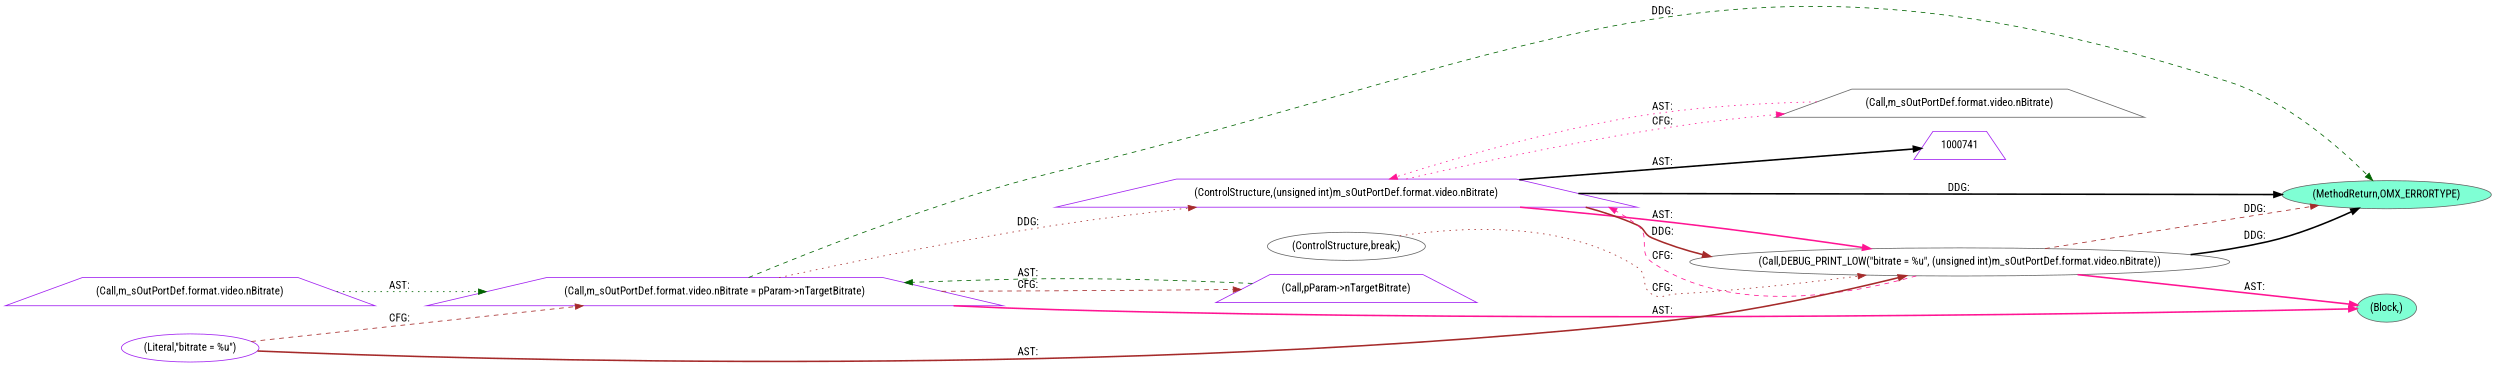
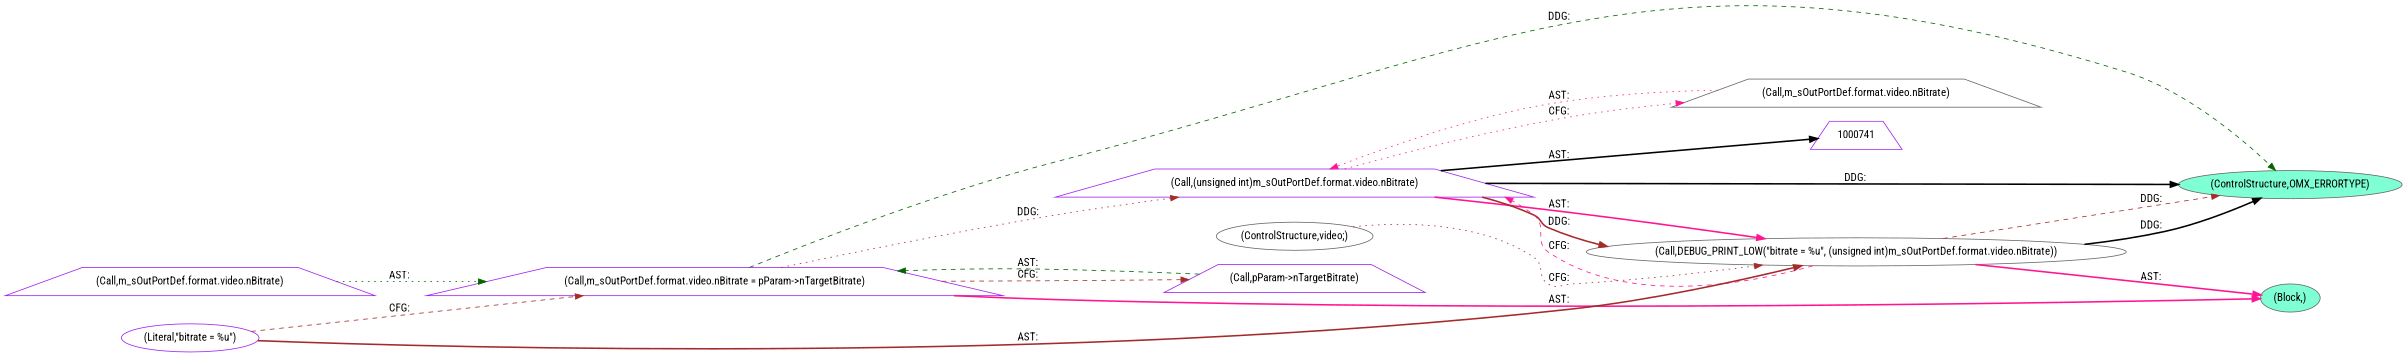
(1346, 193) -> (1295, 183)
(2387, 195) -> (2290, 185)
(1346, 246) -> (1295, 236)
